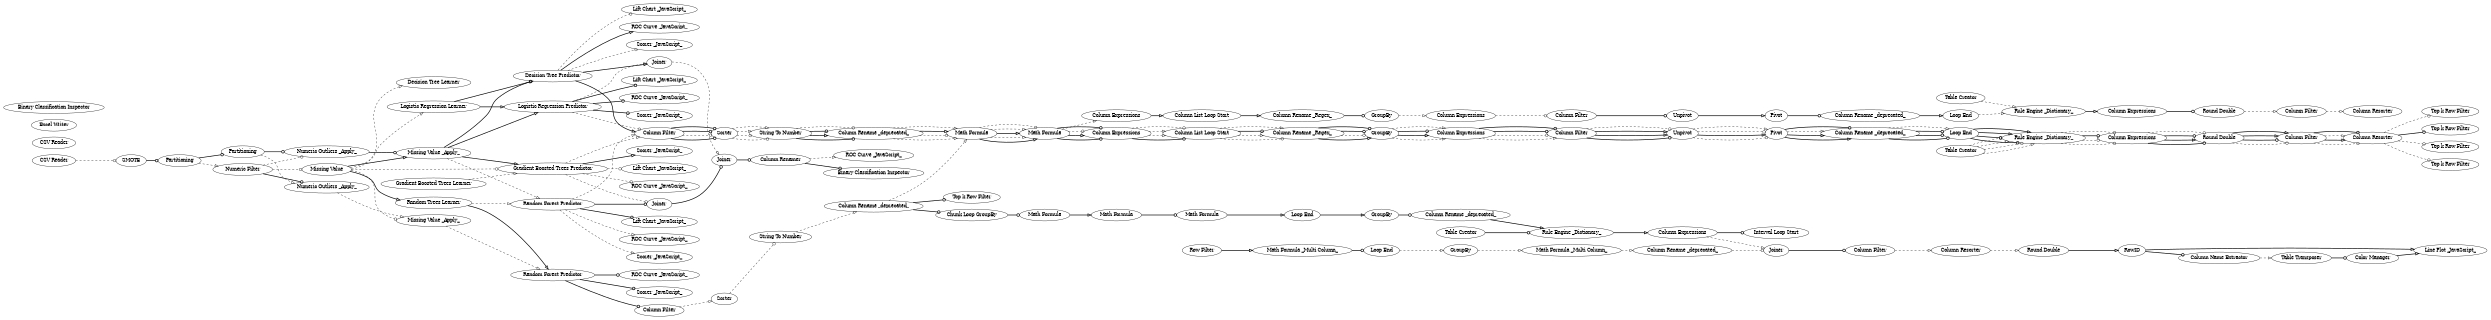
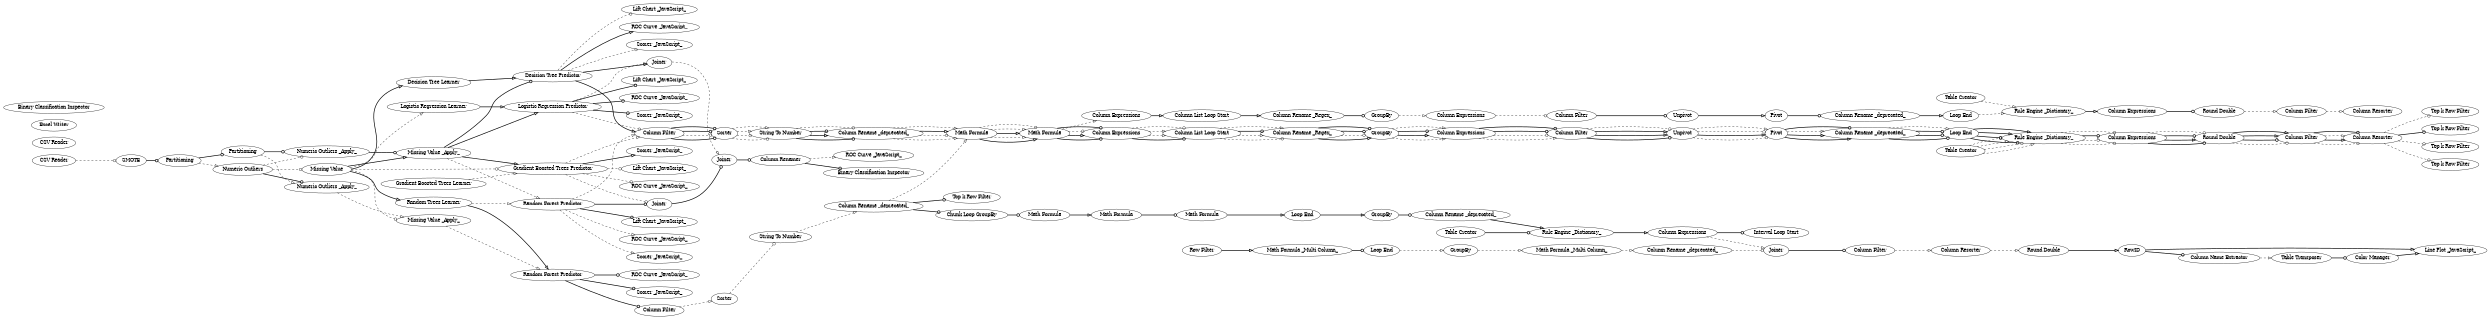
(492, 92) -> (491, 79)
(375, 129) -> (375, 129)
(243, 169) -> (243, 169)
